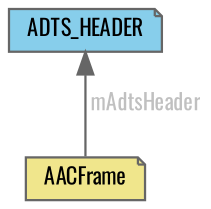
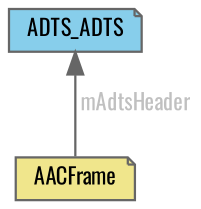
(85, 30) -> (75, 30)
